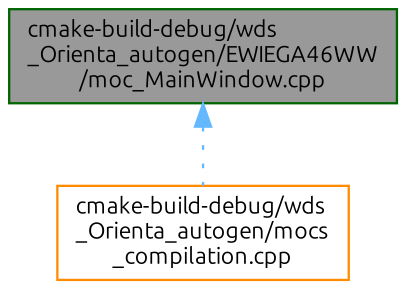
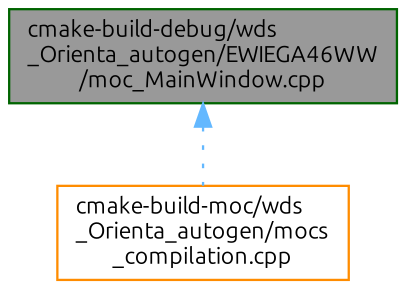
(203, 233) -> (203, 233)
